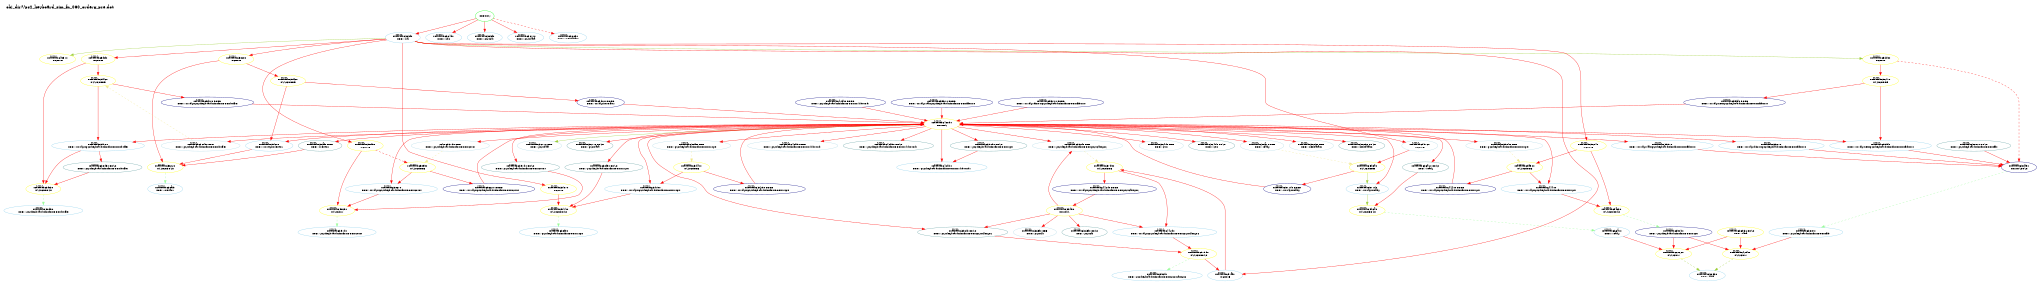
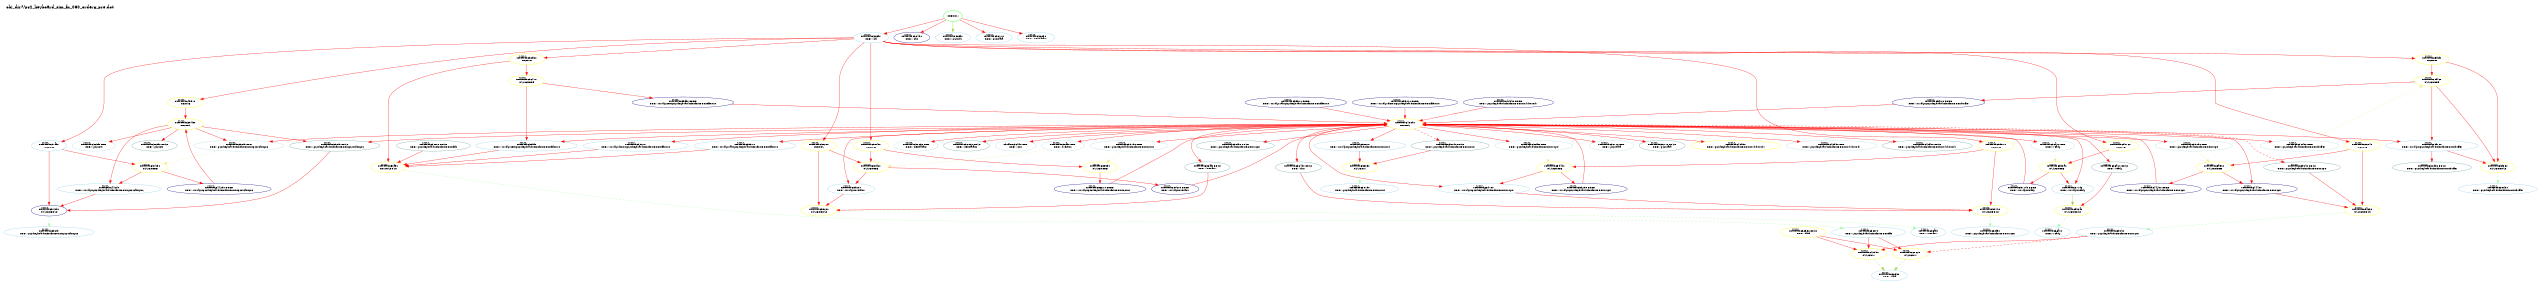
(485, 25) -> (953, 25)
(522, 26) -> (990, 26)
(444, 38) -> (912, 38)
(229, 43) -> (527, 52)
(1498, 53) -> (701, 48)
(236, 59) -> (819, 146)
(1990, 79) -> (417, 79)
none -> (185, 112)
(709, 126) -> (1426, 134)
(649, 134) -> (1508, 132)
(963, 134) -> (1856, 127)
(320, 146) -> (1207, 167)
(450, 146) -> (1129, 146)
none -> (1063, 146)
(1161, 146) -> (1016, 146)
(1420, 146) -> (2121, 146)
(390, 156) -> (981, 161)
(967, 156) -> (2331, 188)
none -> (1780, 163)
(942, 167) -> (1736, 146)
(2019, 167) -> (388, 167)
(346, 175) -> (871, 155)
(406, 177) -> none
(1367, 177) -> (2064, 177)
(73, 178) -> (2467, 121)
(1546, 189) -> (2252, 189)
(591, 192) -> (1629, 208)
(1674, 232) -> (2114, 232)
(1674, 242) -> (2009, 244)
(1641, 243) -> (1889, 243)
(1199, 254) -> (49, 211)
(1211, 264) -> (49, 177)
